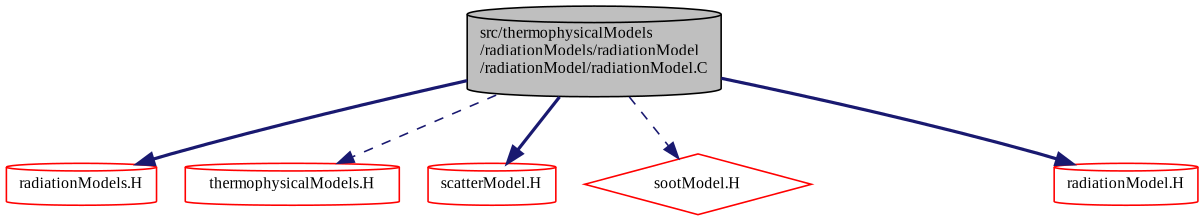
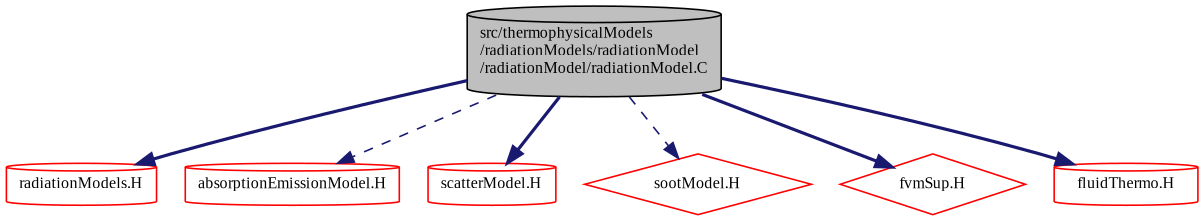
(292, 184) -> (292, 184)
none -> (933, 184)
(1126, 184) -> (1126, 184)
